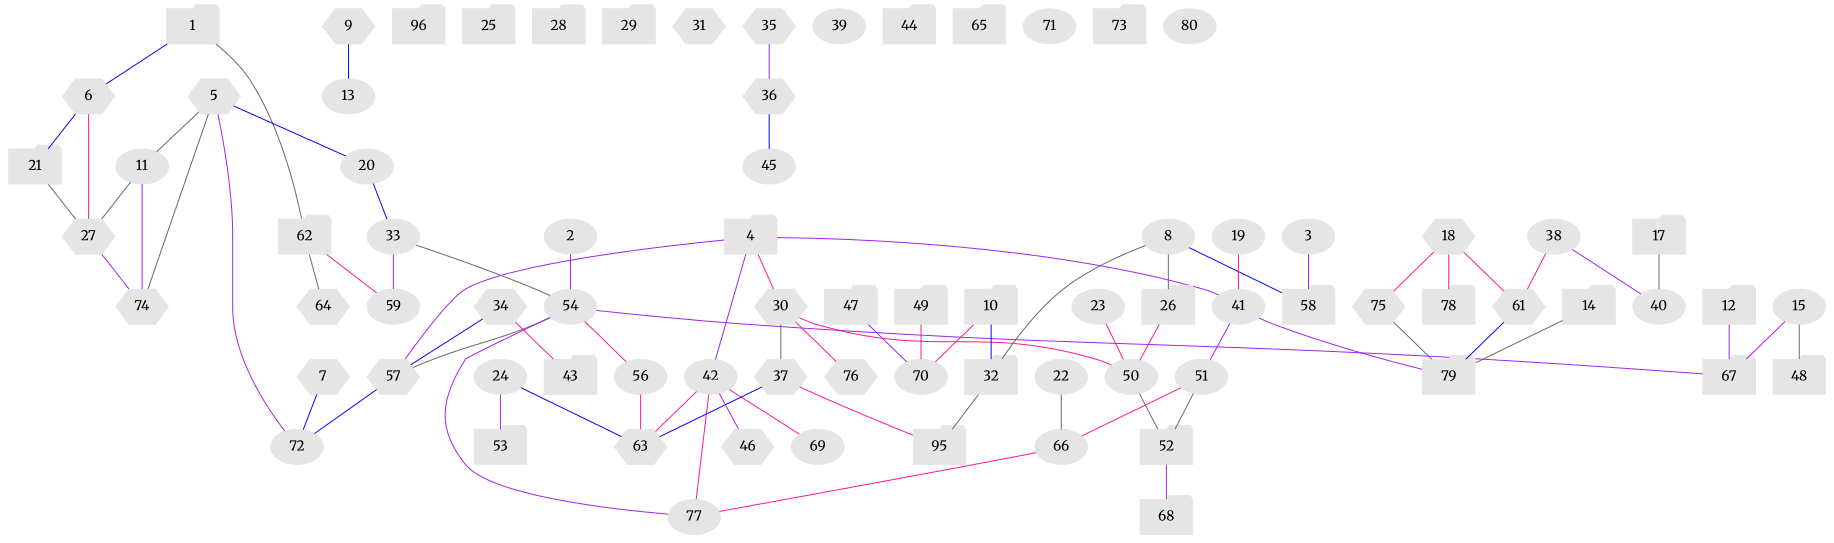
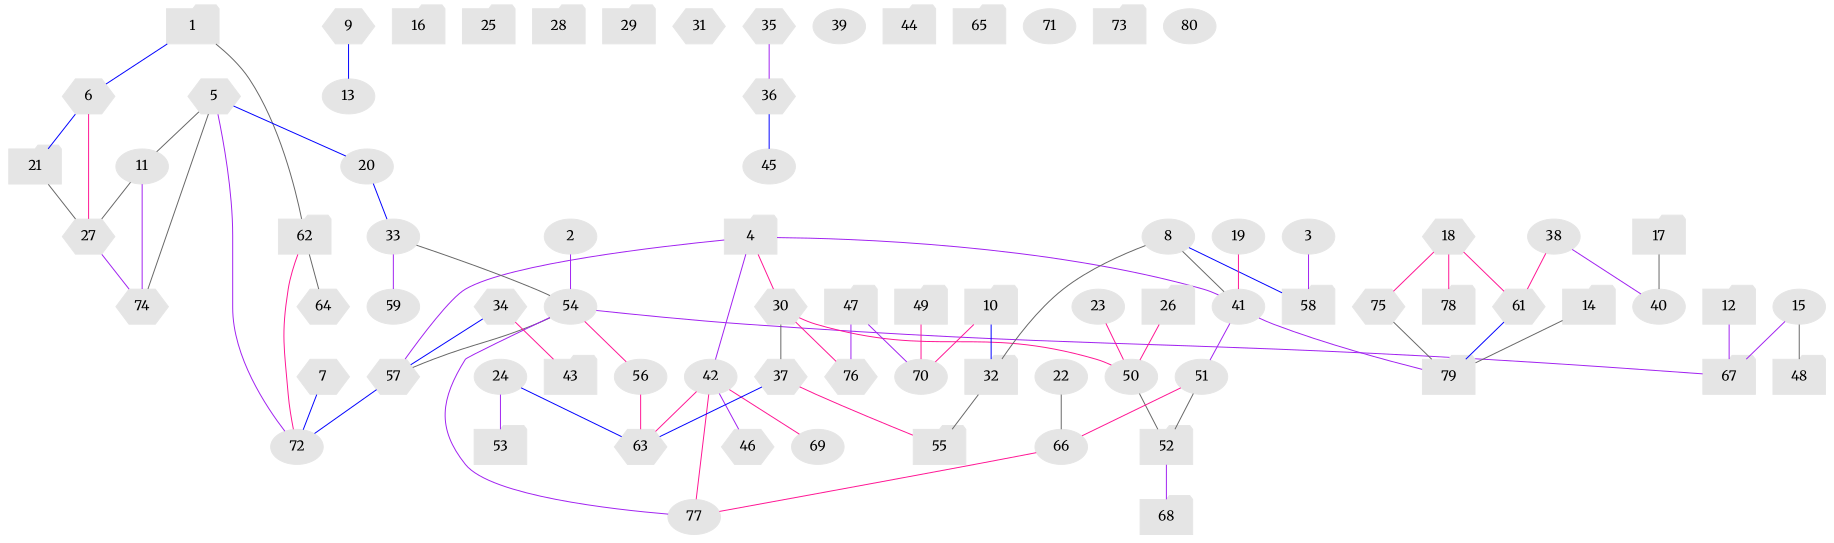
(419, 26) -> (419, 26)
(1168, 272) -> (1203, 272)
(352, 274) -> (284, 341)
none -> (851, 342)
(940, 447) -> (940, 447)
